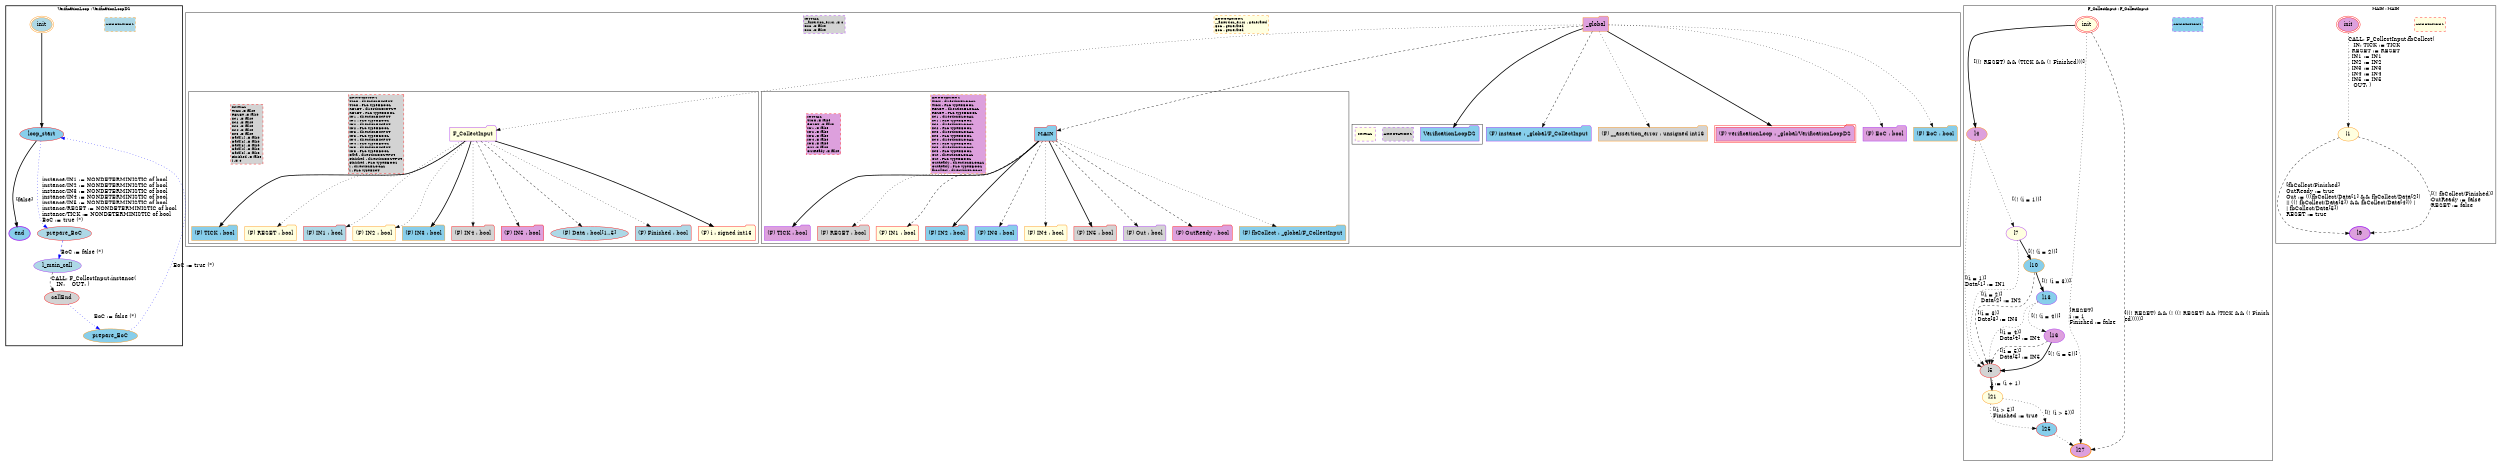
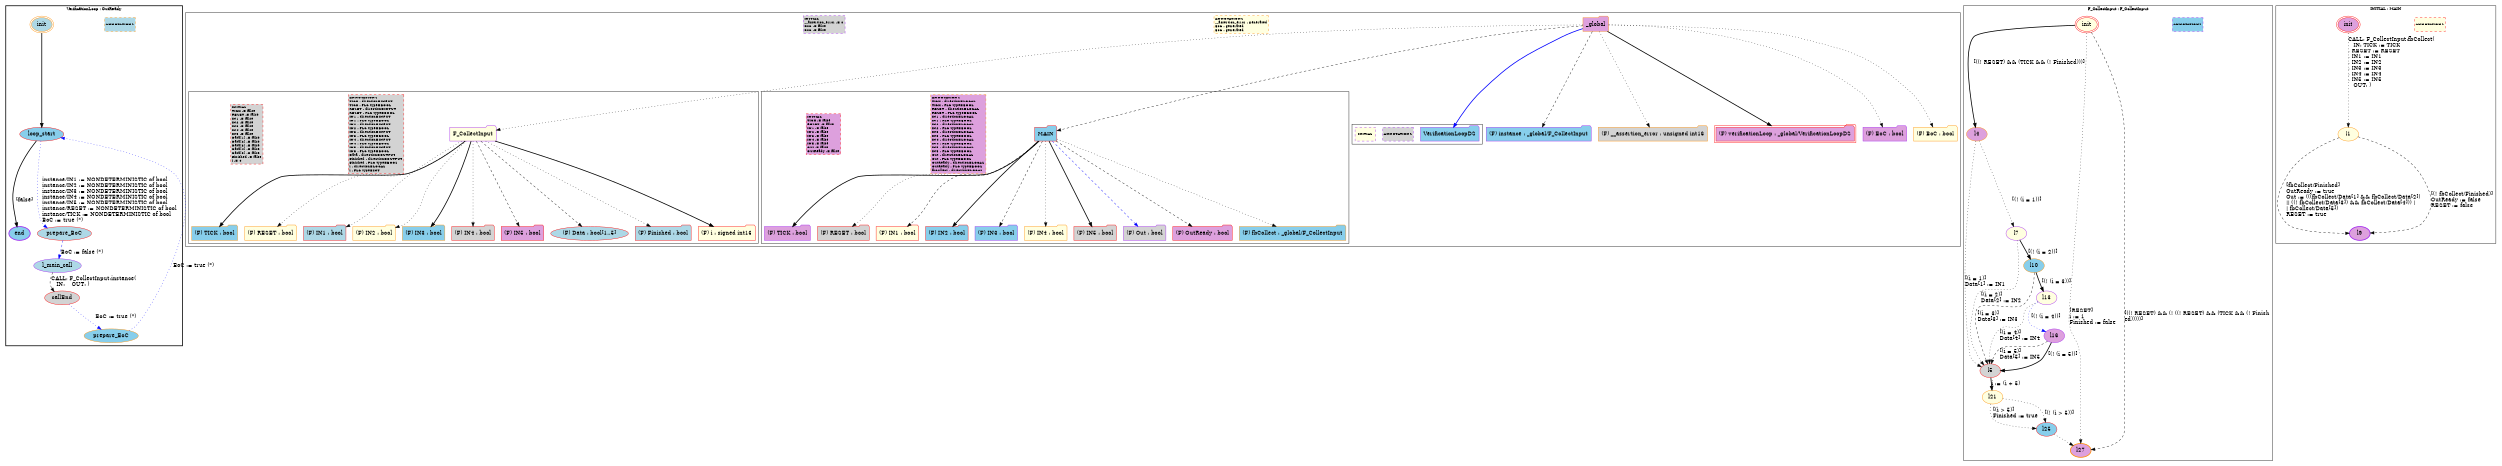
(94, 9) -> (94, 9)
(2386, 9) -> (2386, 9)
(1511, 66) -> (1511, 66)
(1935, 134) -> (1935, 134)
(1094, 182) -> (1094, 182)
(2047, 298) -> (2047, 298)
(115, 317) -> (116, 317)
(2028, 318) -> (2028, 318)
(2006, 384) -> (2006, 384)
